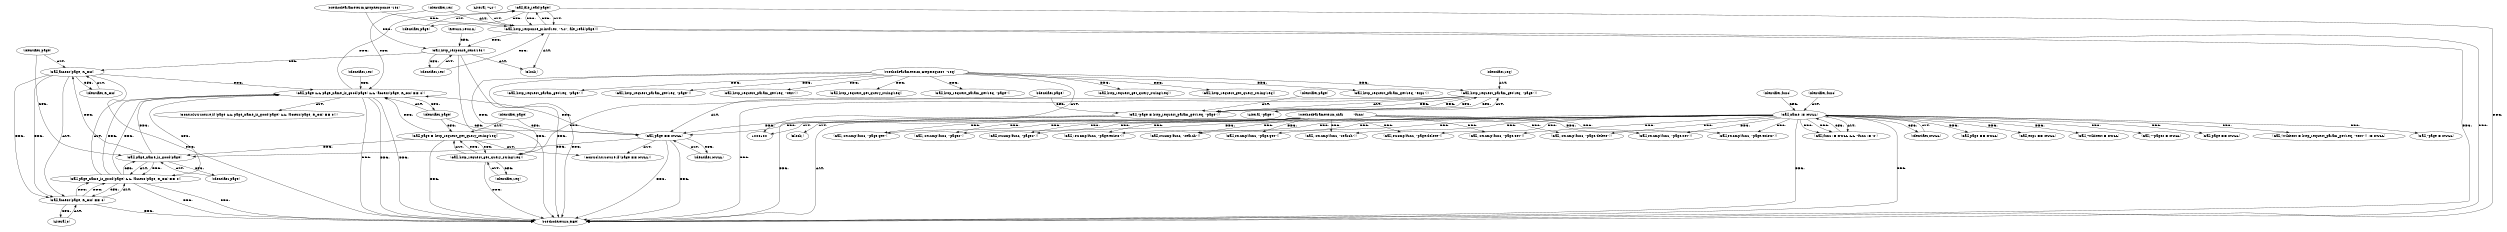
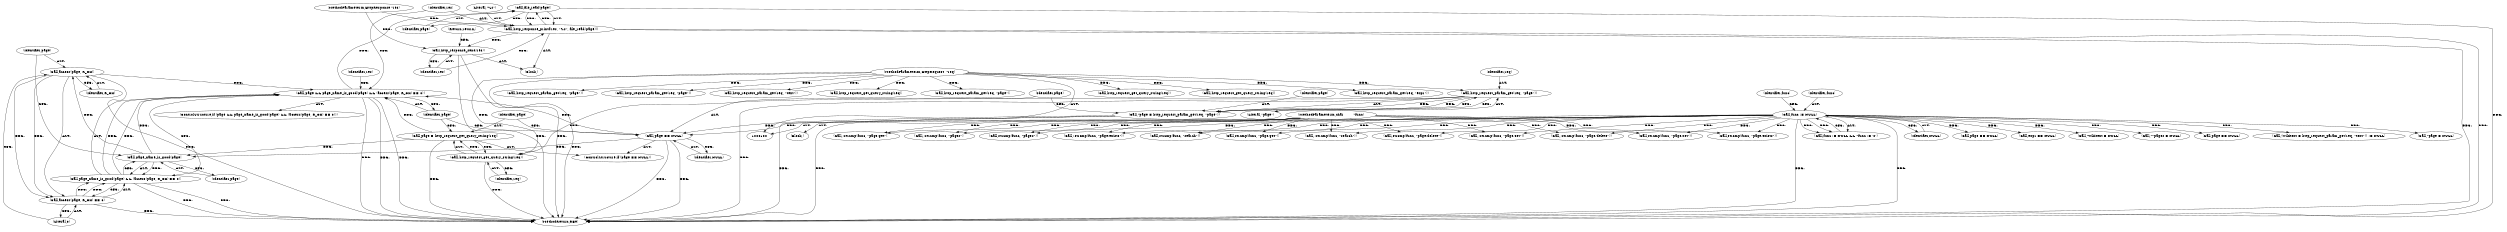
(265, 61) -> (3, 152)
(1800, 115) -> (1800, 115)
(821, 168) -> (821, 168)
